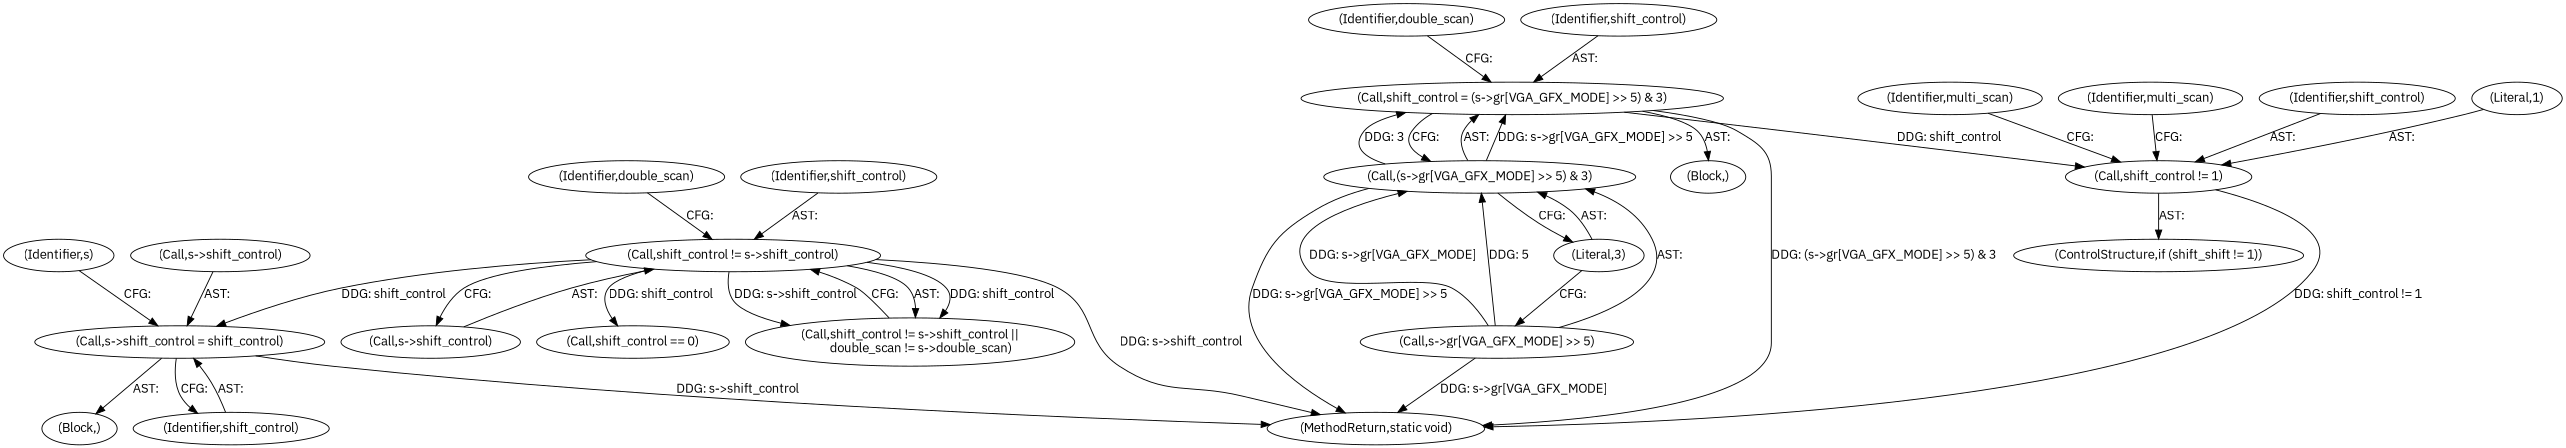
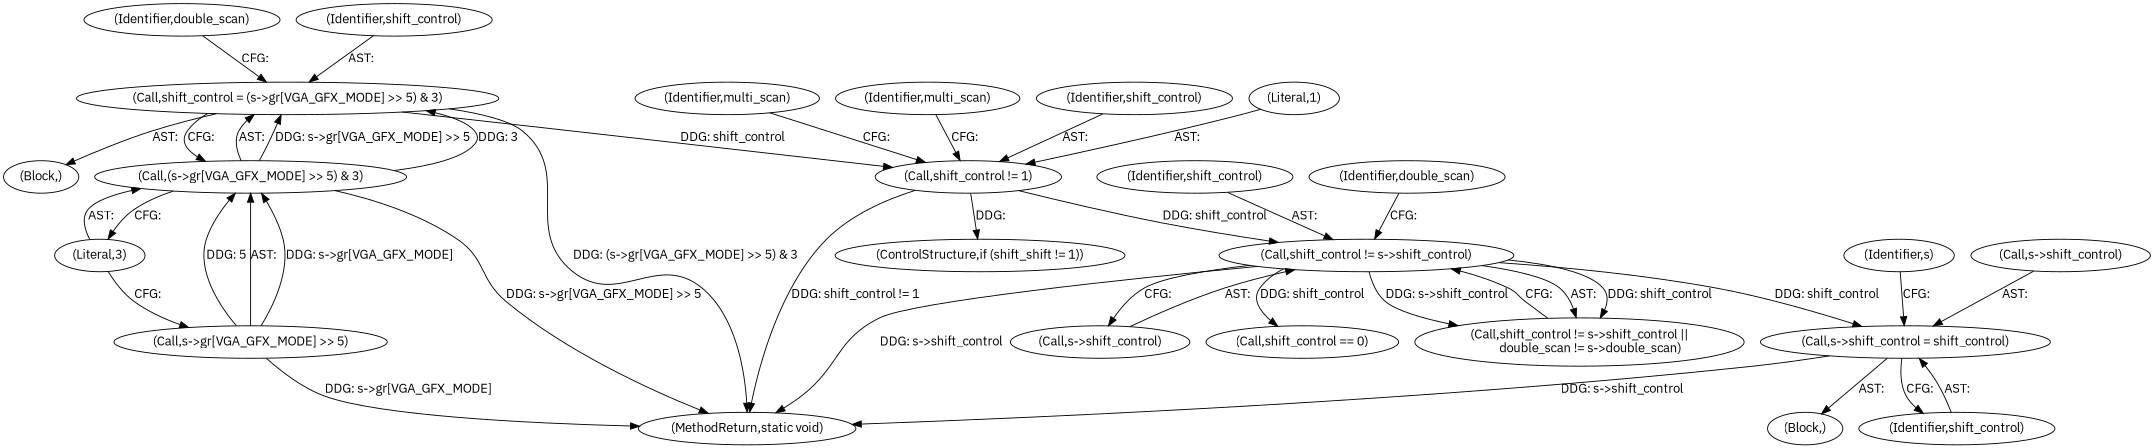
(2173, 216) -> (992, 216)
none -> (1143, 219)
